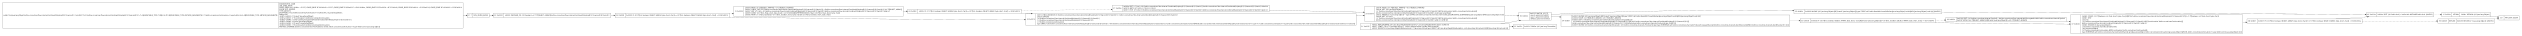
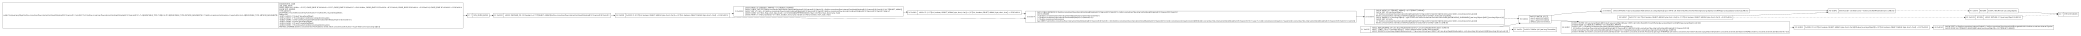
(1191, 8) -> none
(2157, 24) -> none
